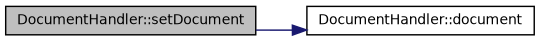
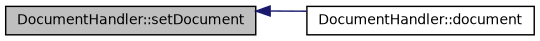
(274, 30) -> (288, 11)
